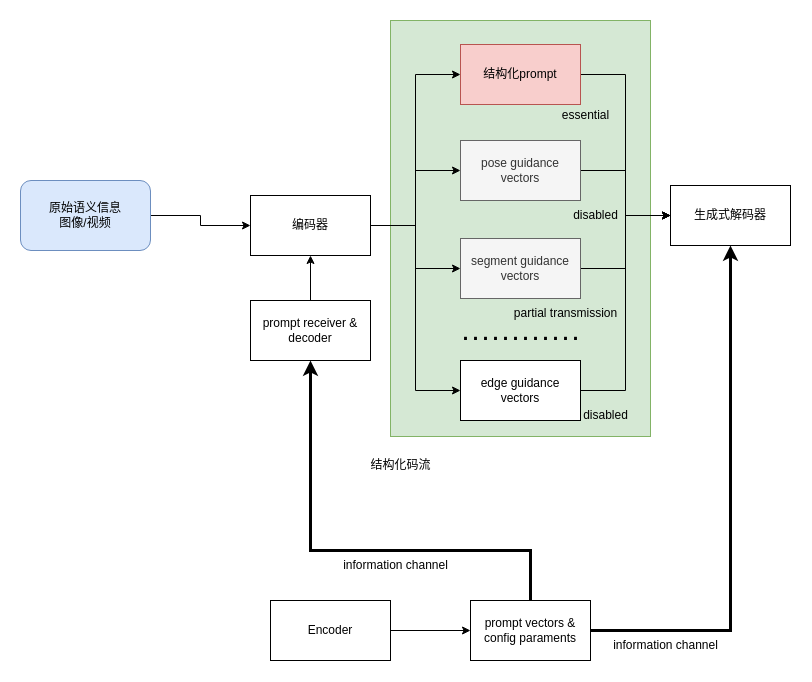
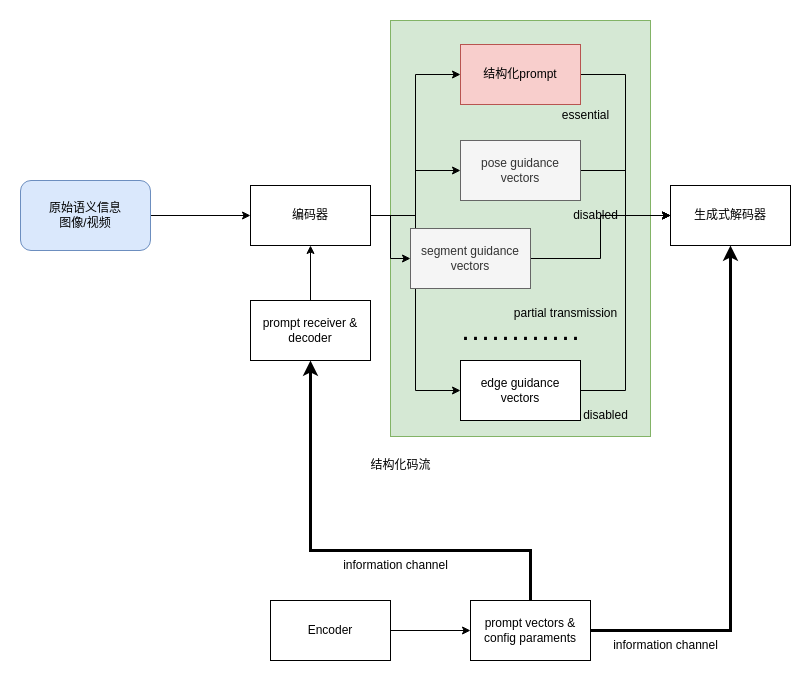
(311, 226) -> (311, 216)
(521, 269) -> (471, 259)
